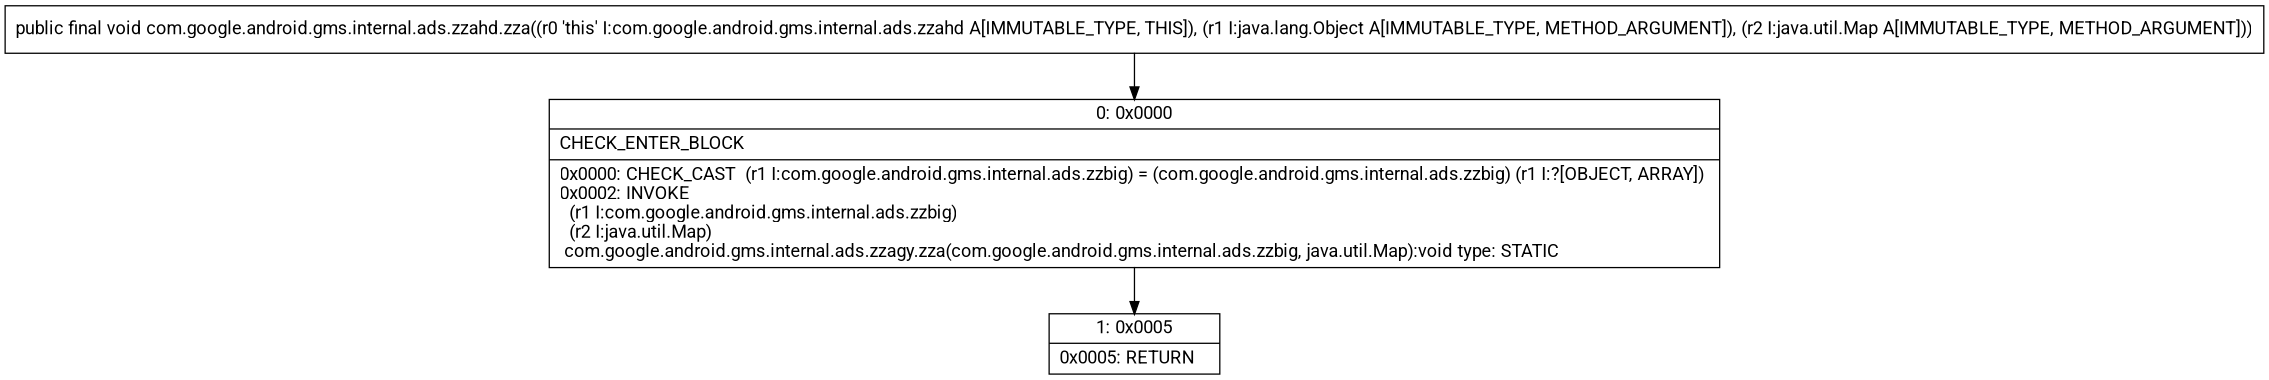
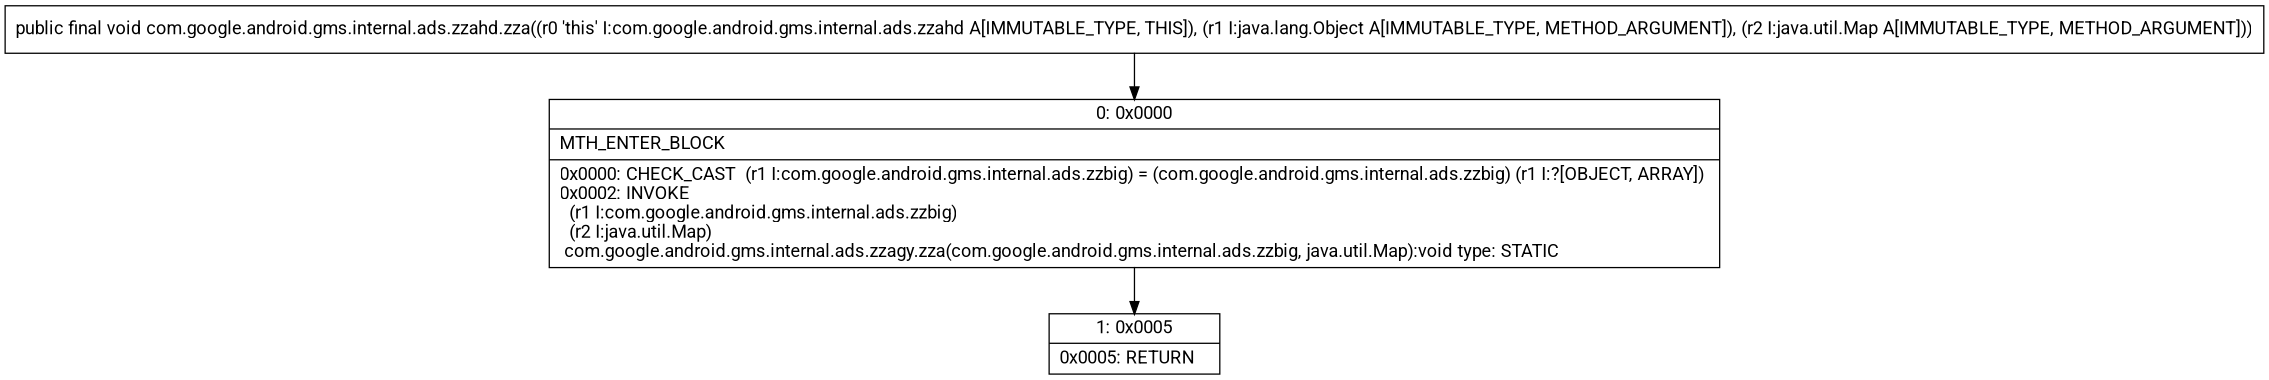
(653, 144) -> (643, 144)
